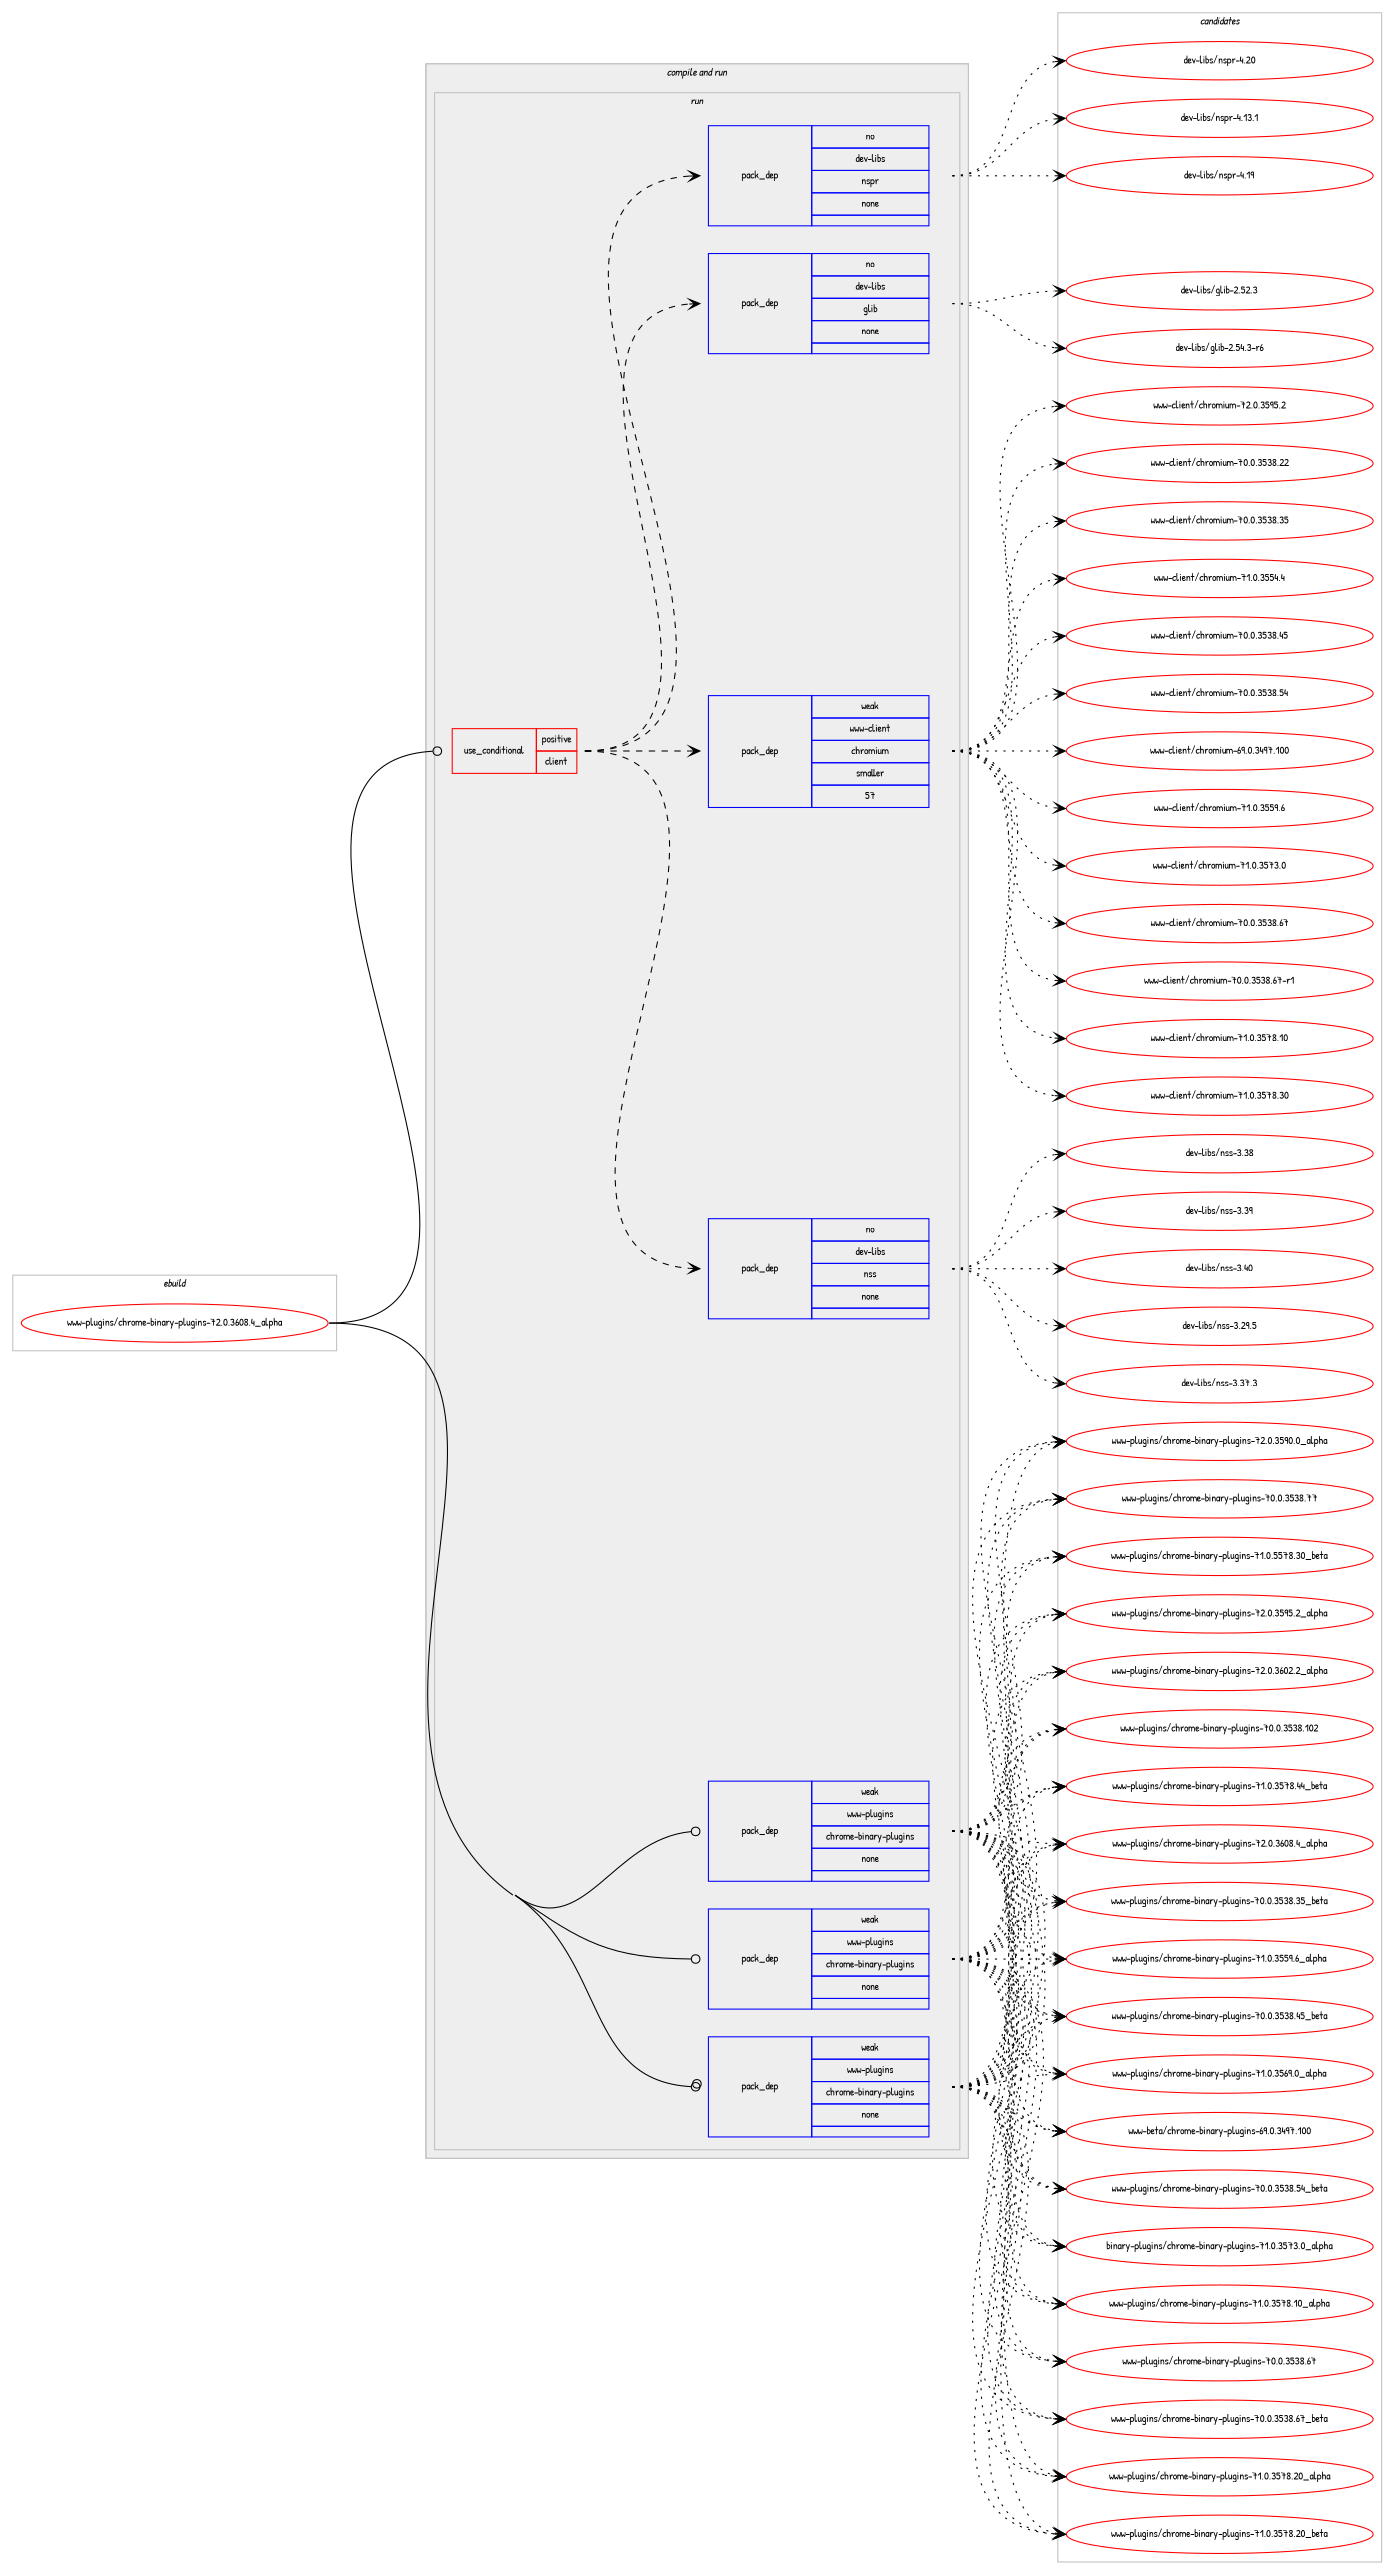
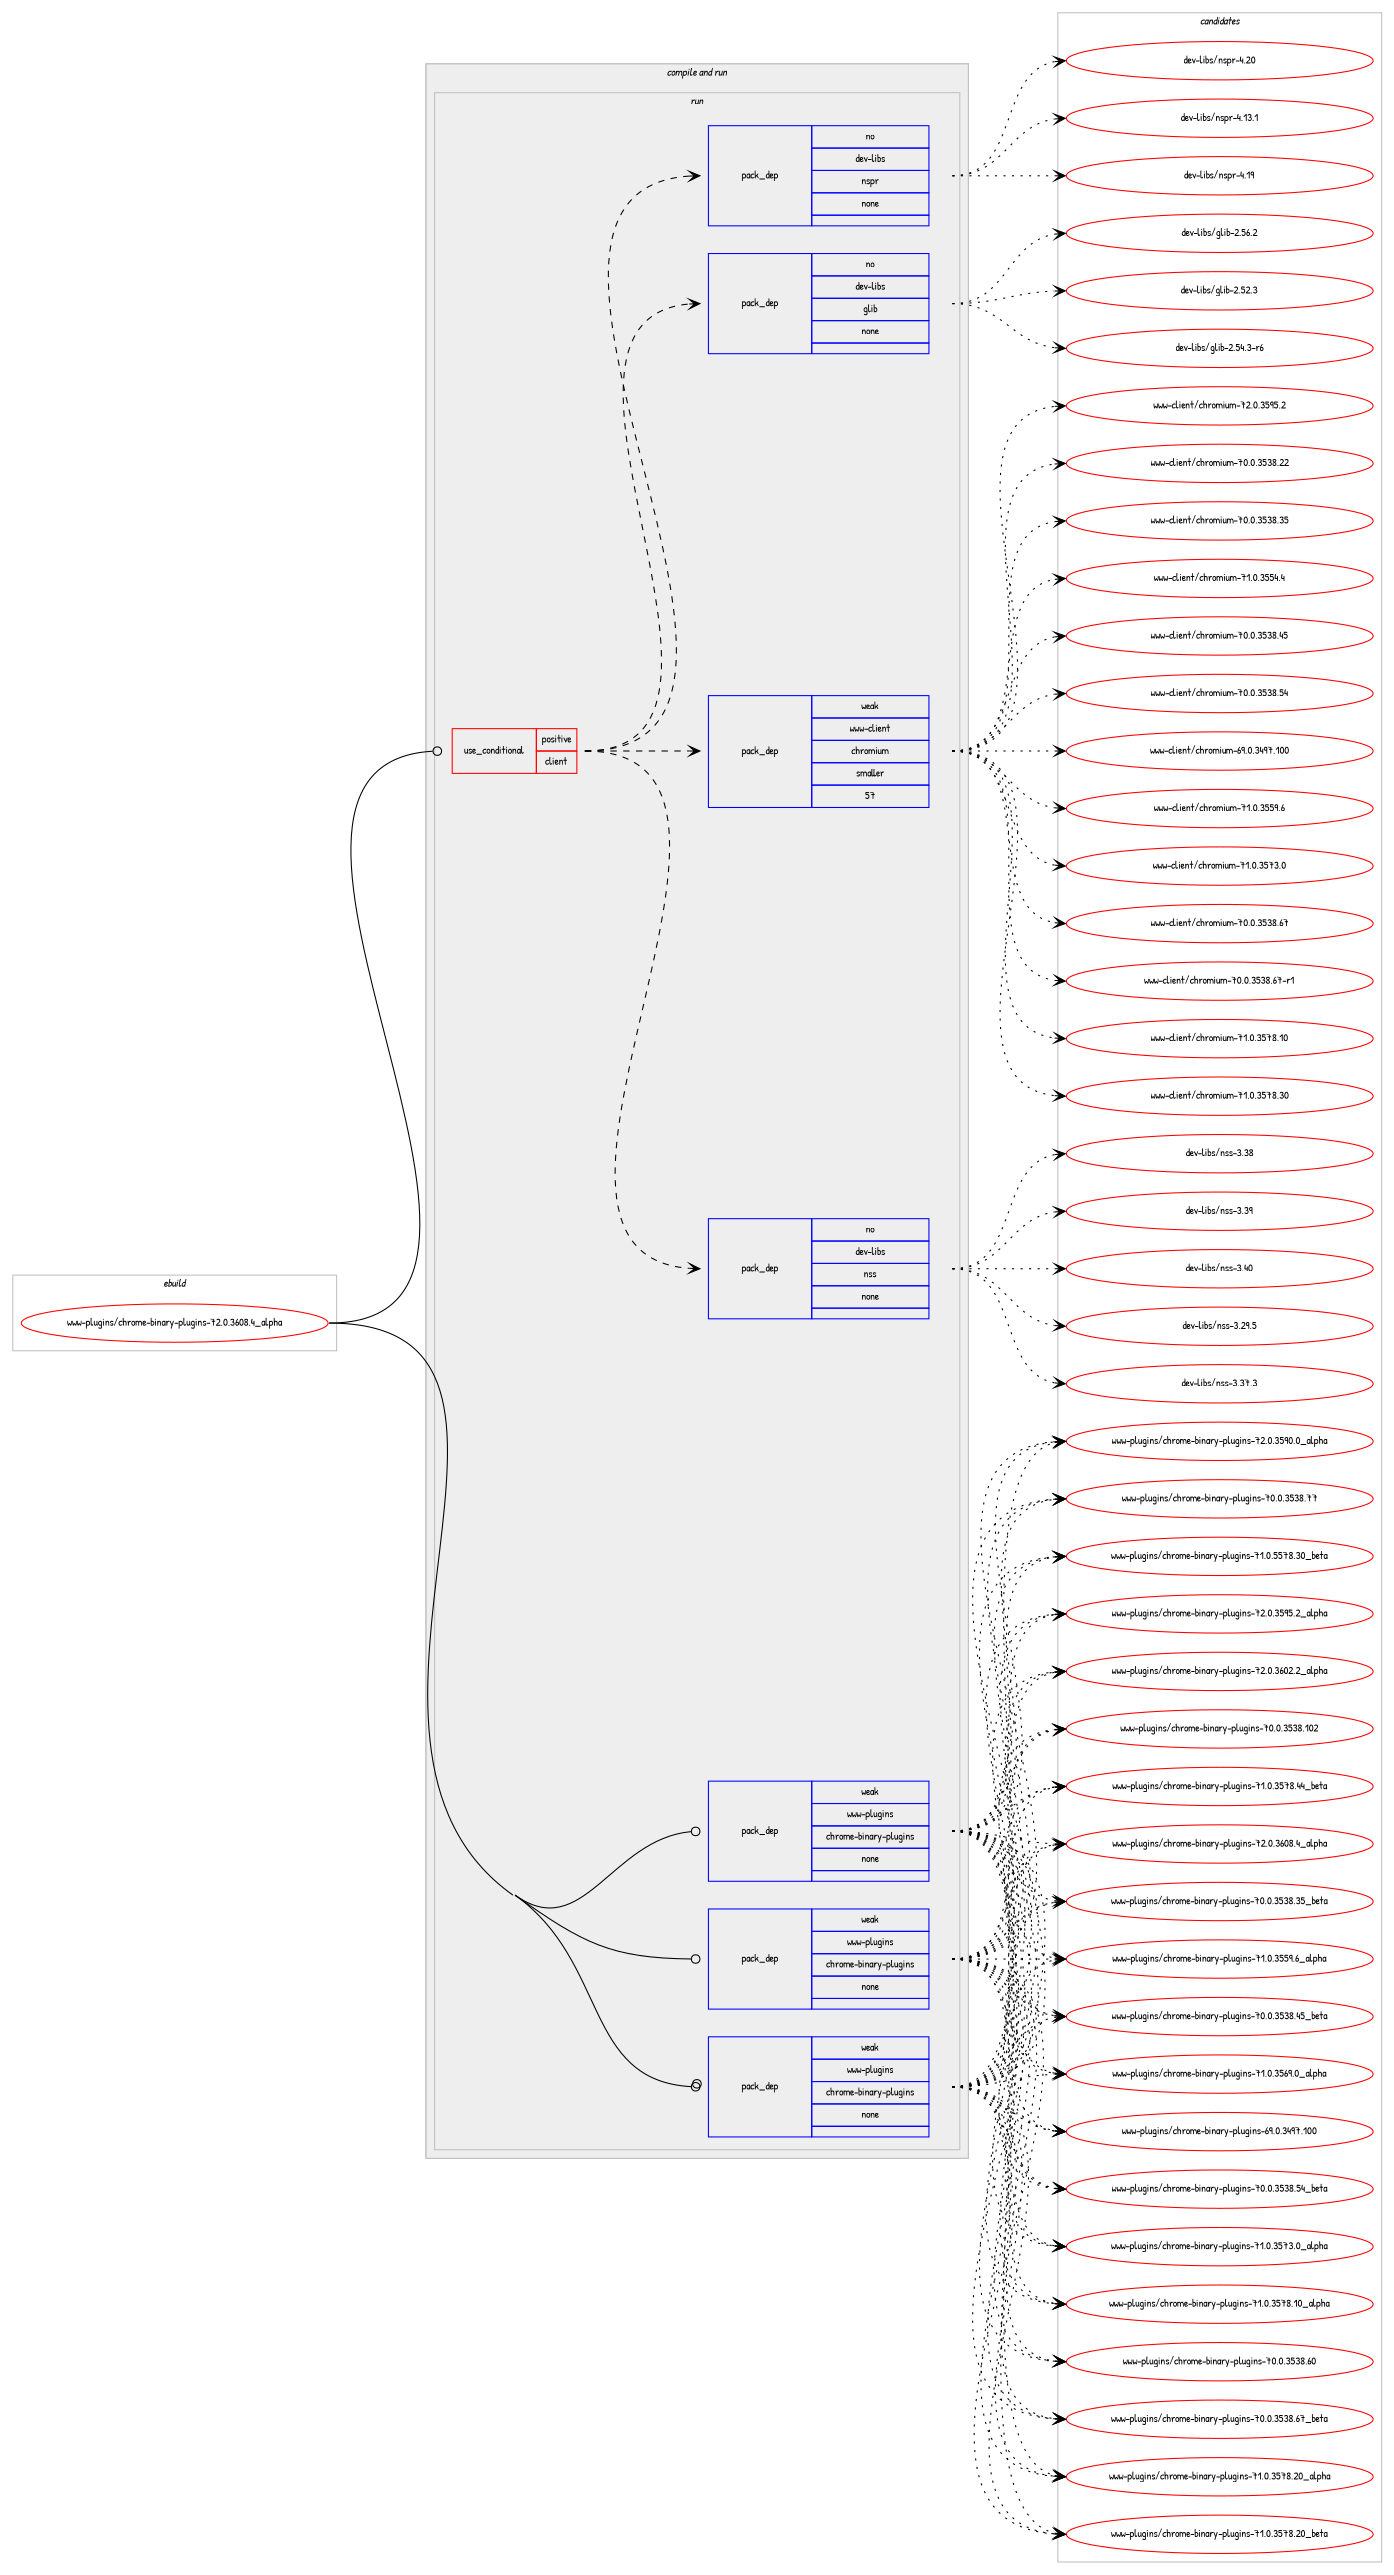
none -> (1220, 233)
(1220, 2132) -> (1220, 2132)
(1220, 2247) -> (1220, 2247)
(1220, 2362) -> (1220, 2362)
